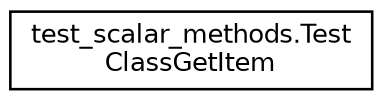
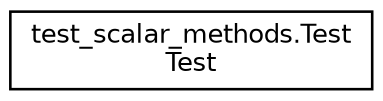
(191, 50) -> (191, 50)
